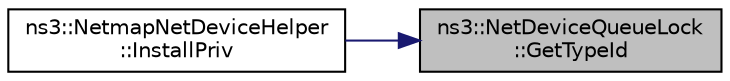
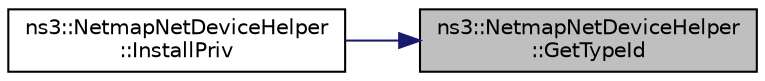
(571, 41) -> (588, 41)
